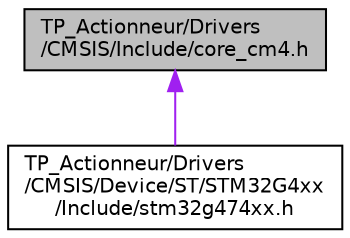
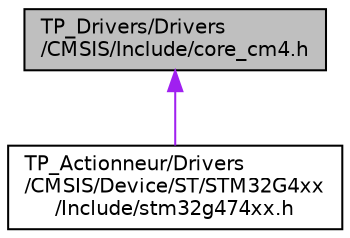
(175, 40) -> (175, 40)
